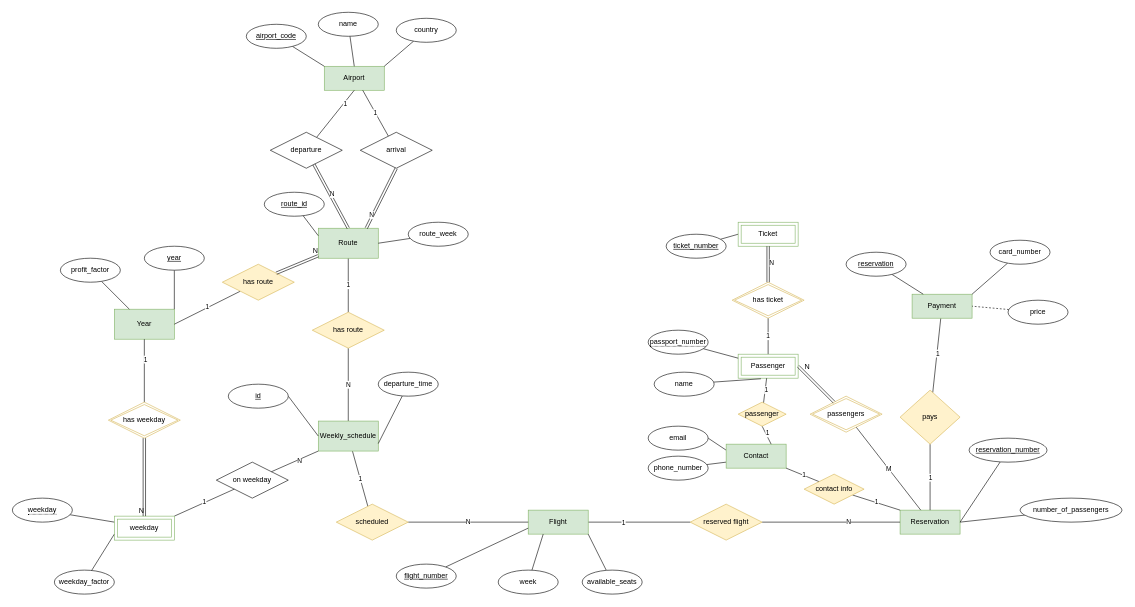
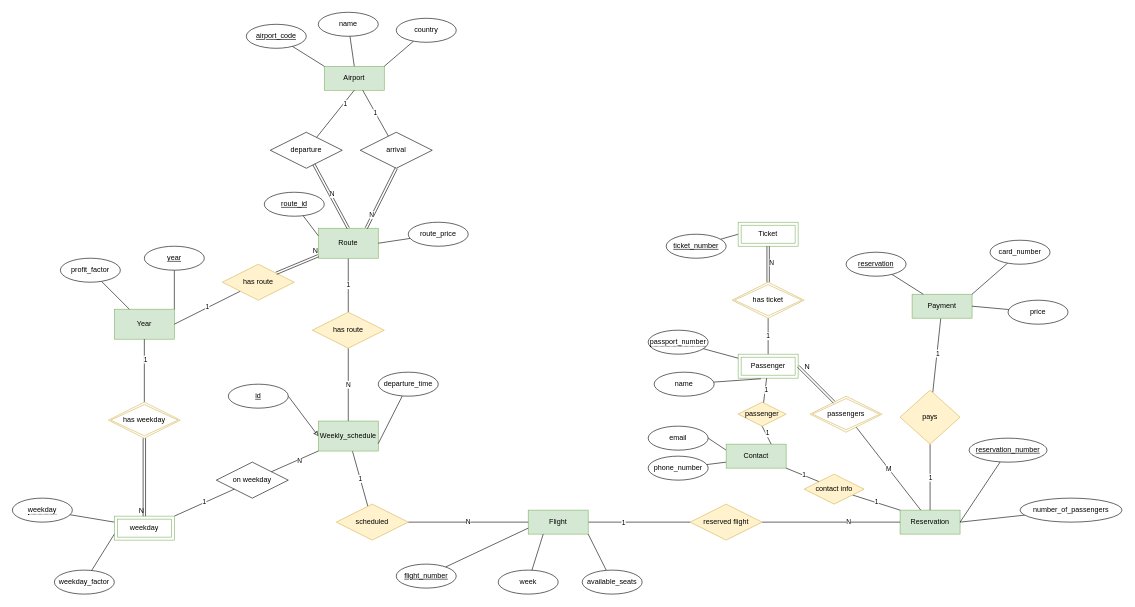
(438, 234) -> (438, 234)
(991, 308) -> (991, 308)
(316, 433) -> (315, 432)
